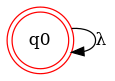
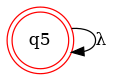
(40, 40) -> (40, 40)
